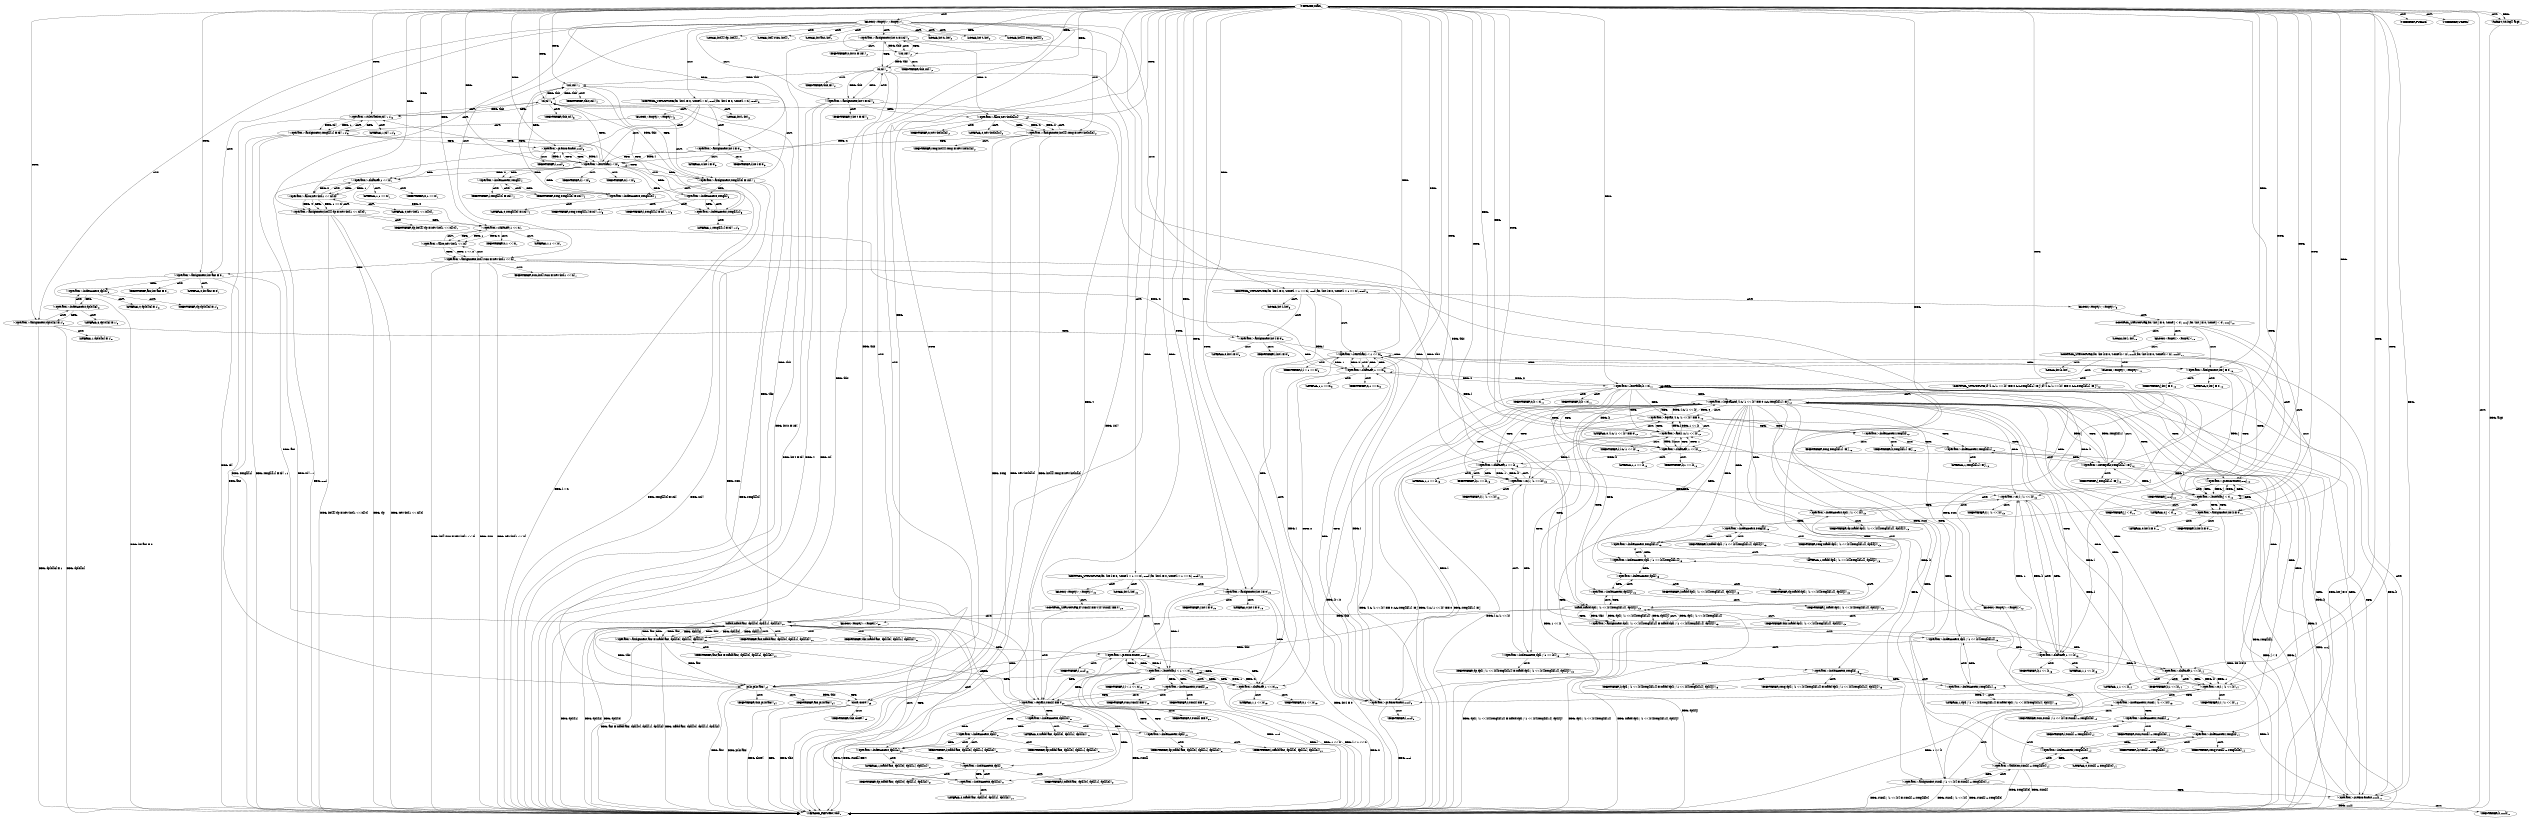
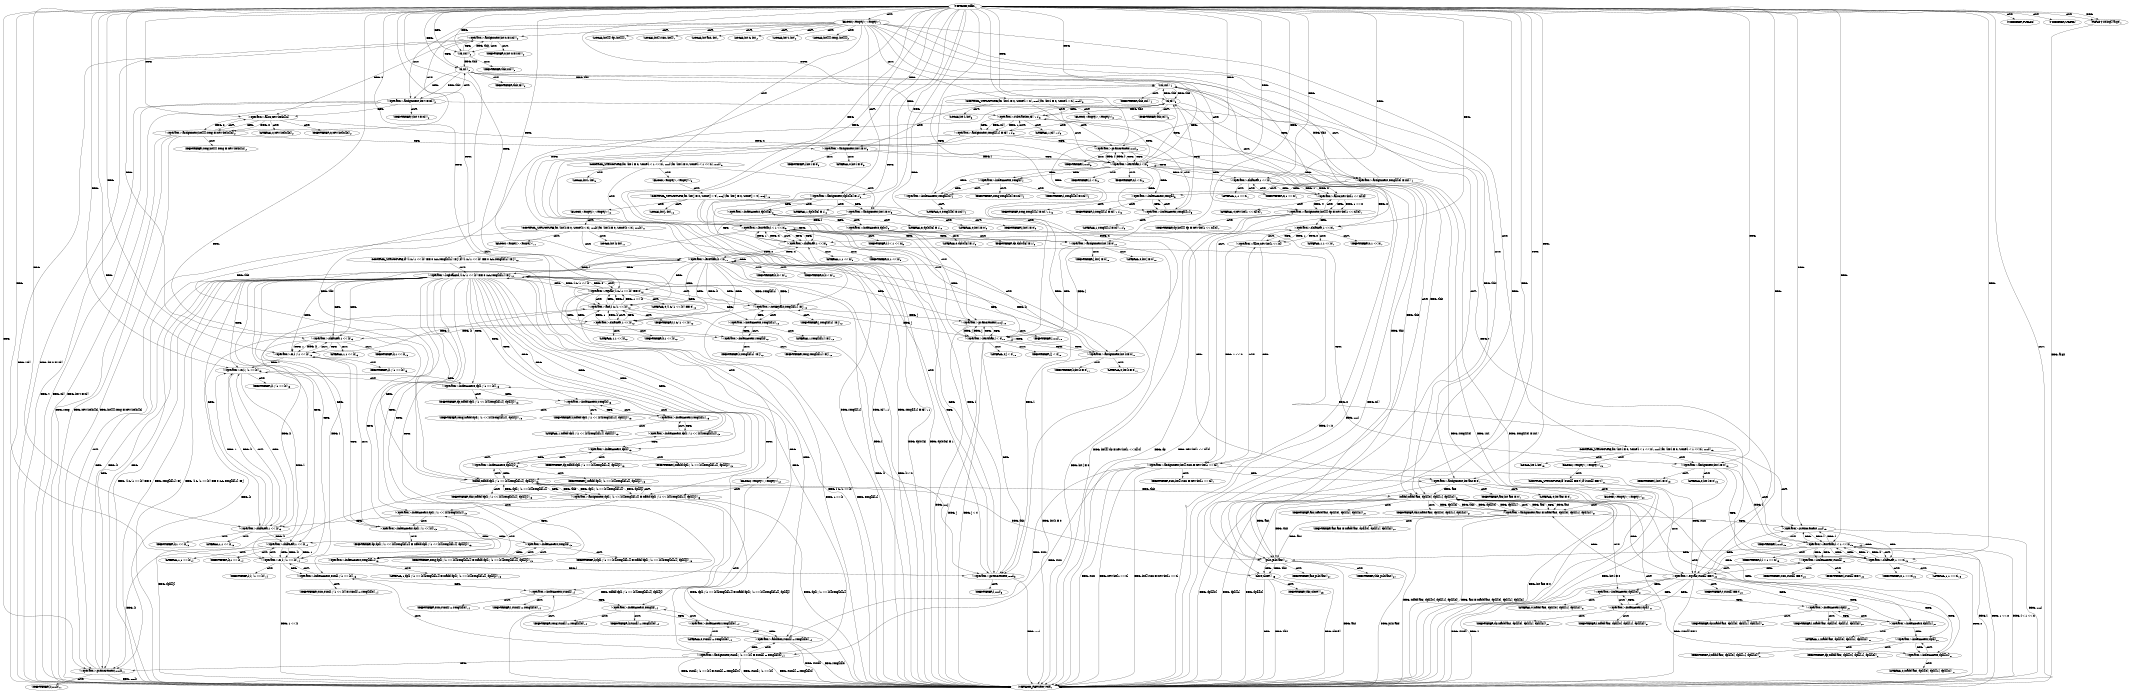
(1481, 209) -> (435, 13)
(144, 283) -> (1196, 303)
(2007, 395) -> none
